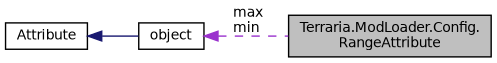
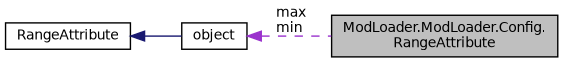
(46, 36) -> (68, 36)
(390, 36) -> (445, 36)
